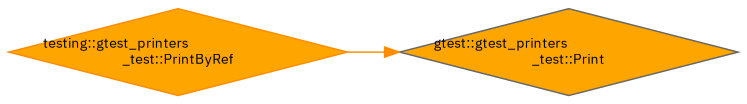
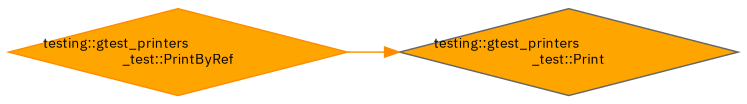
(569, 52) -> (569, 52)
